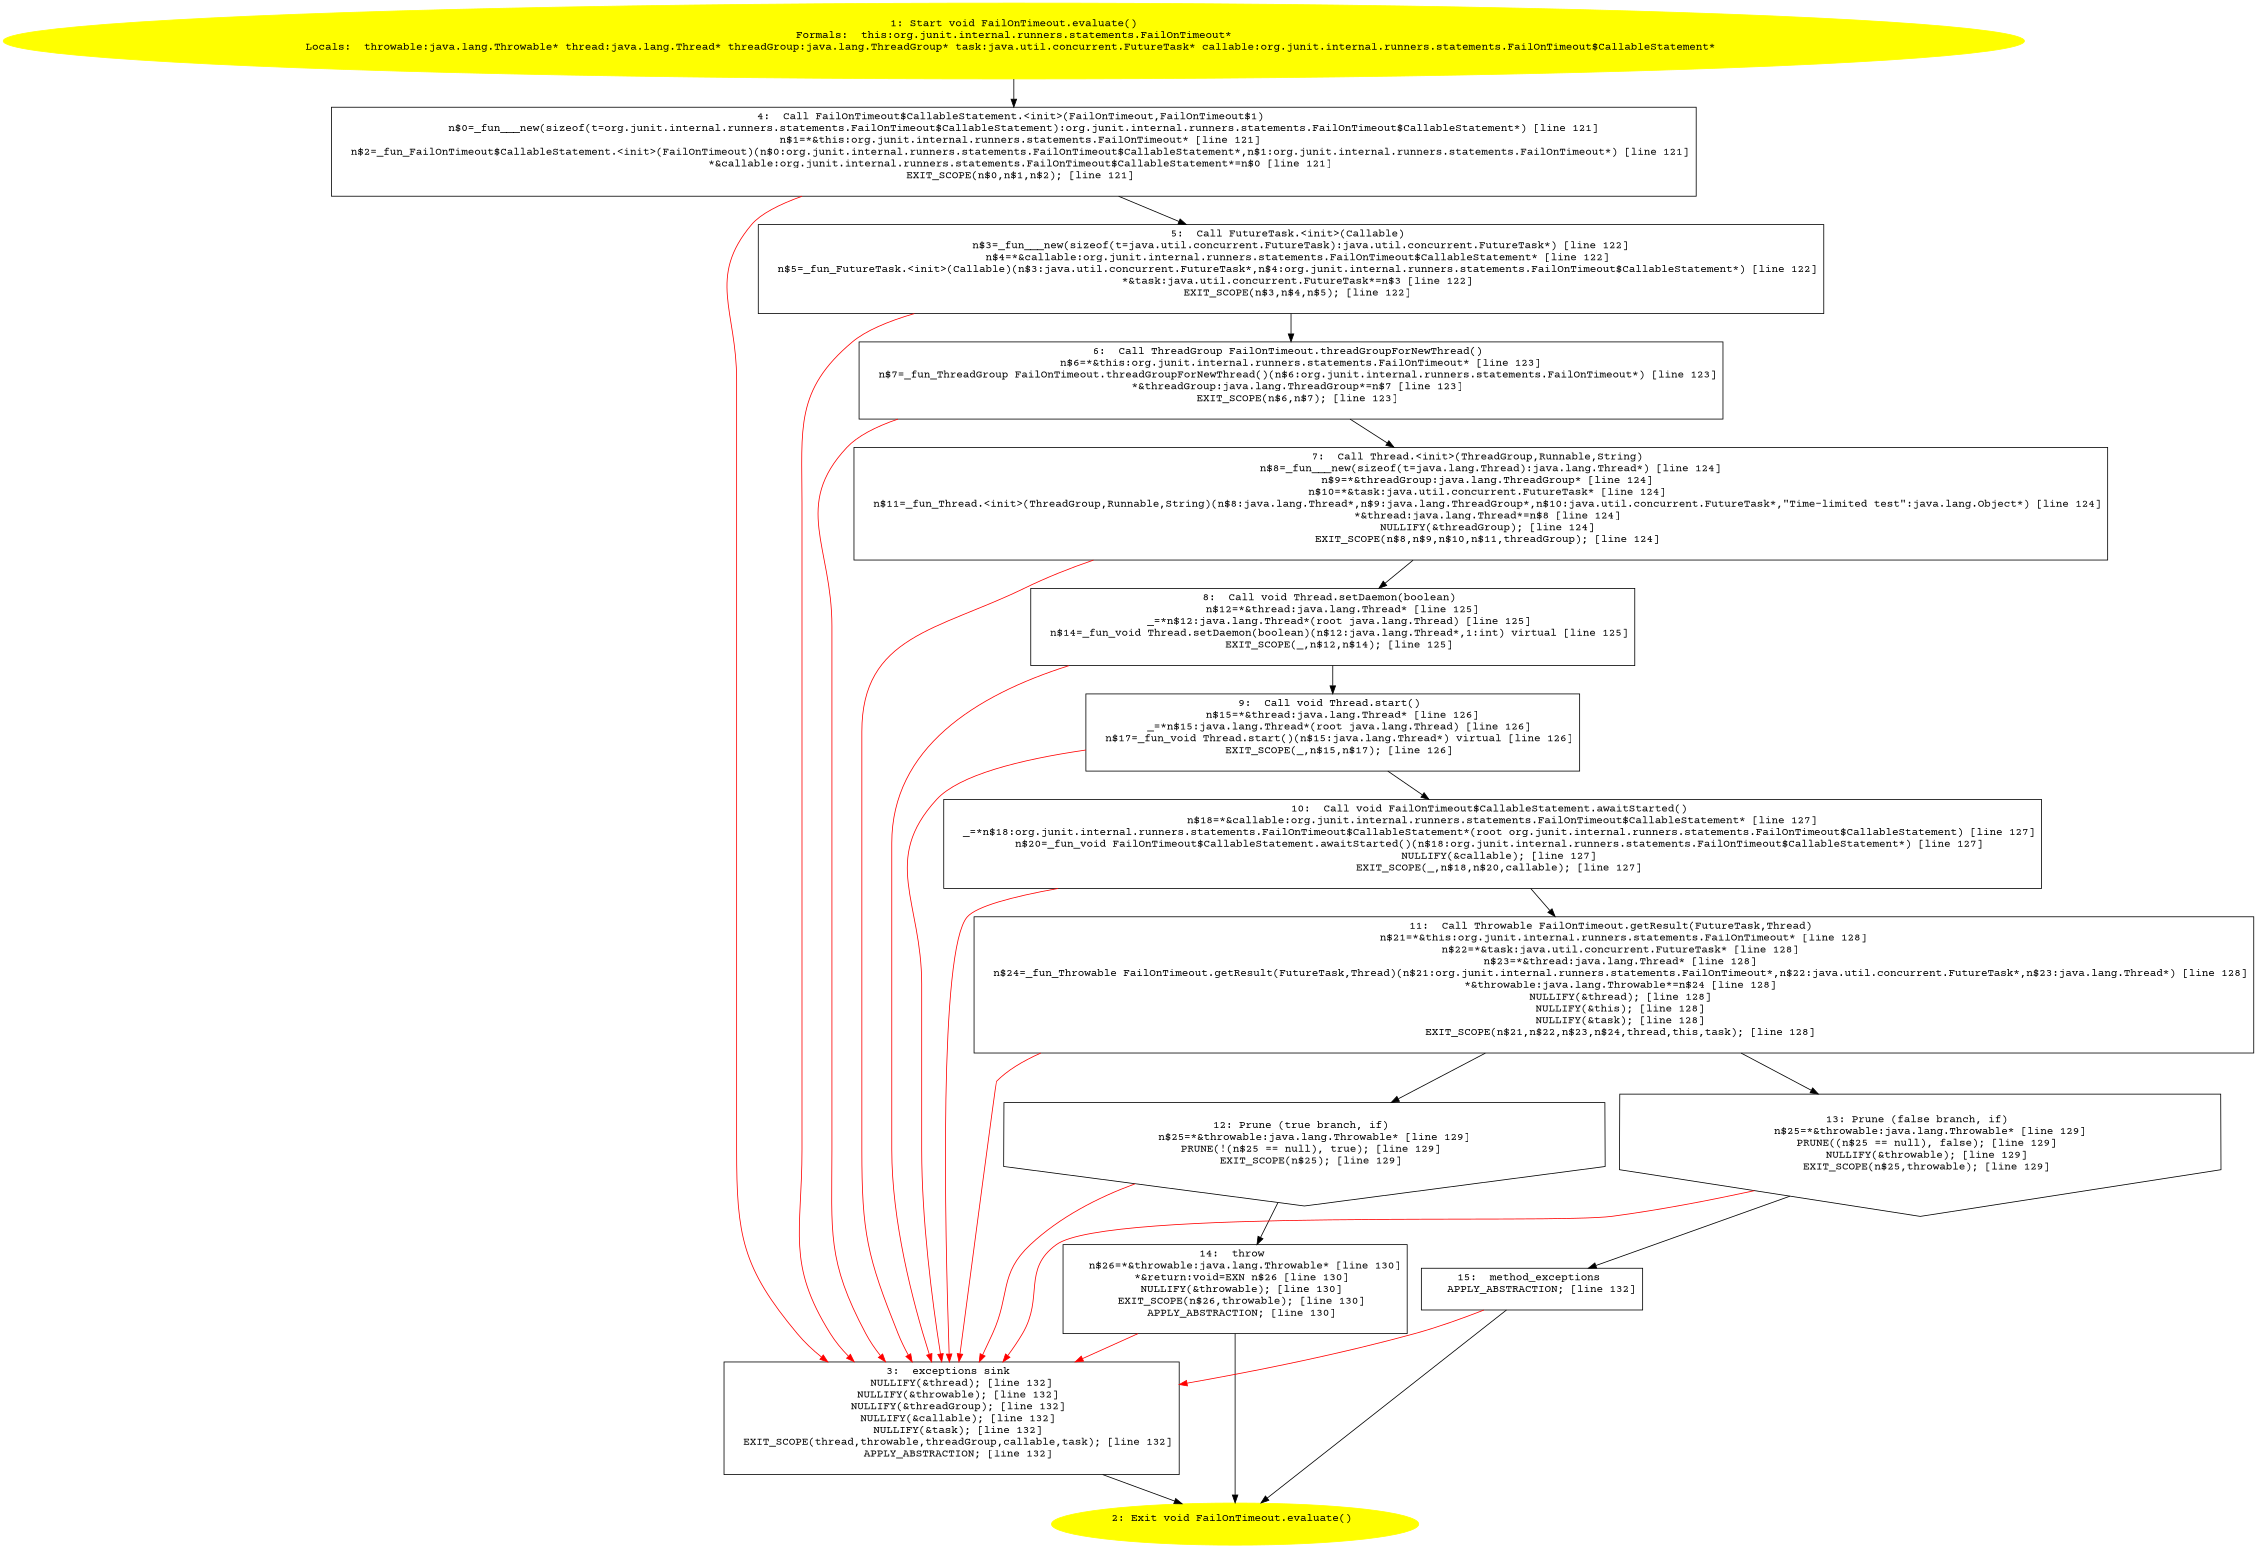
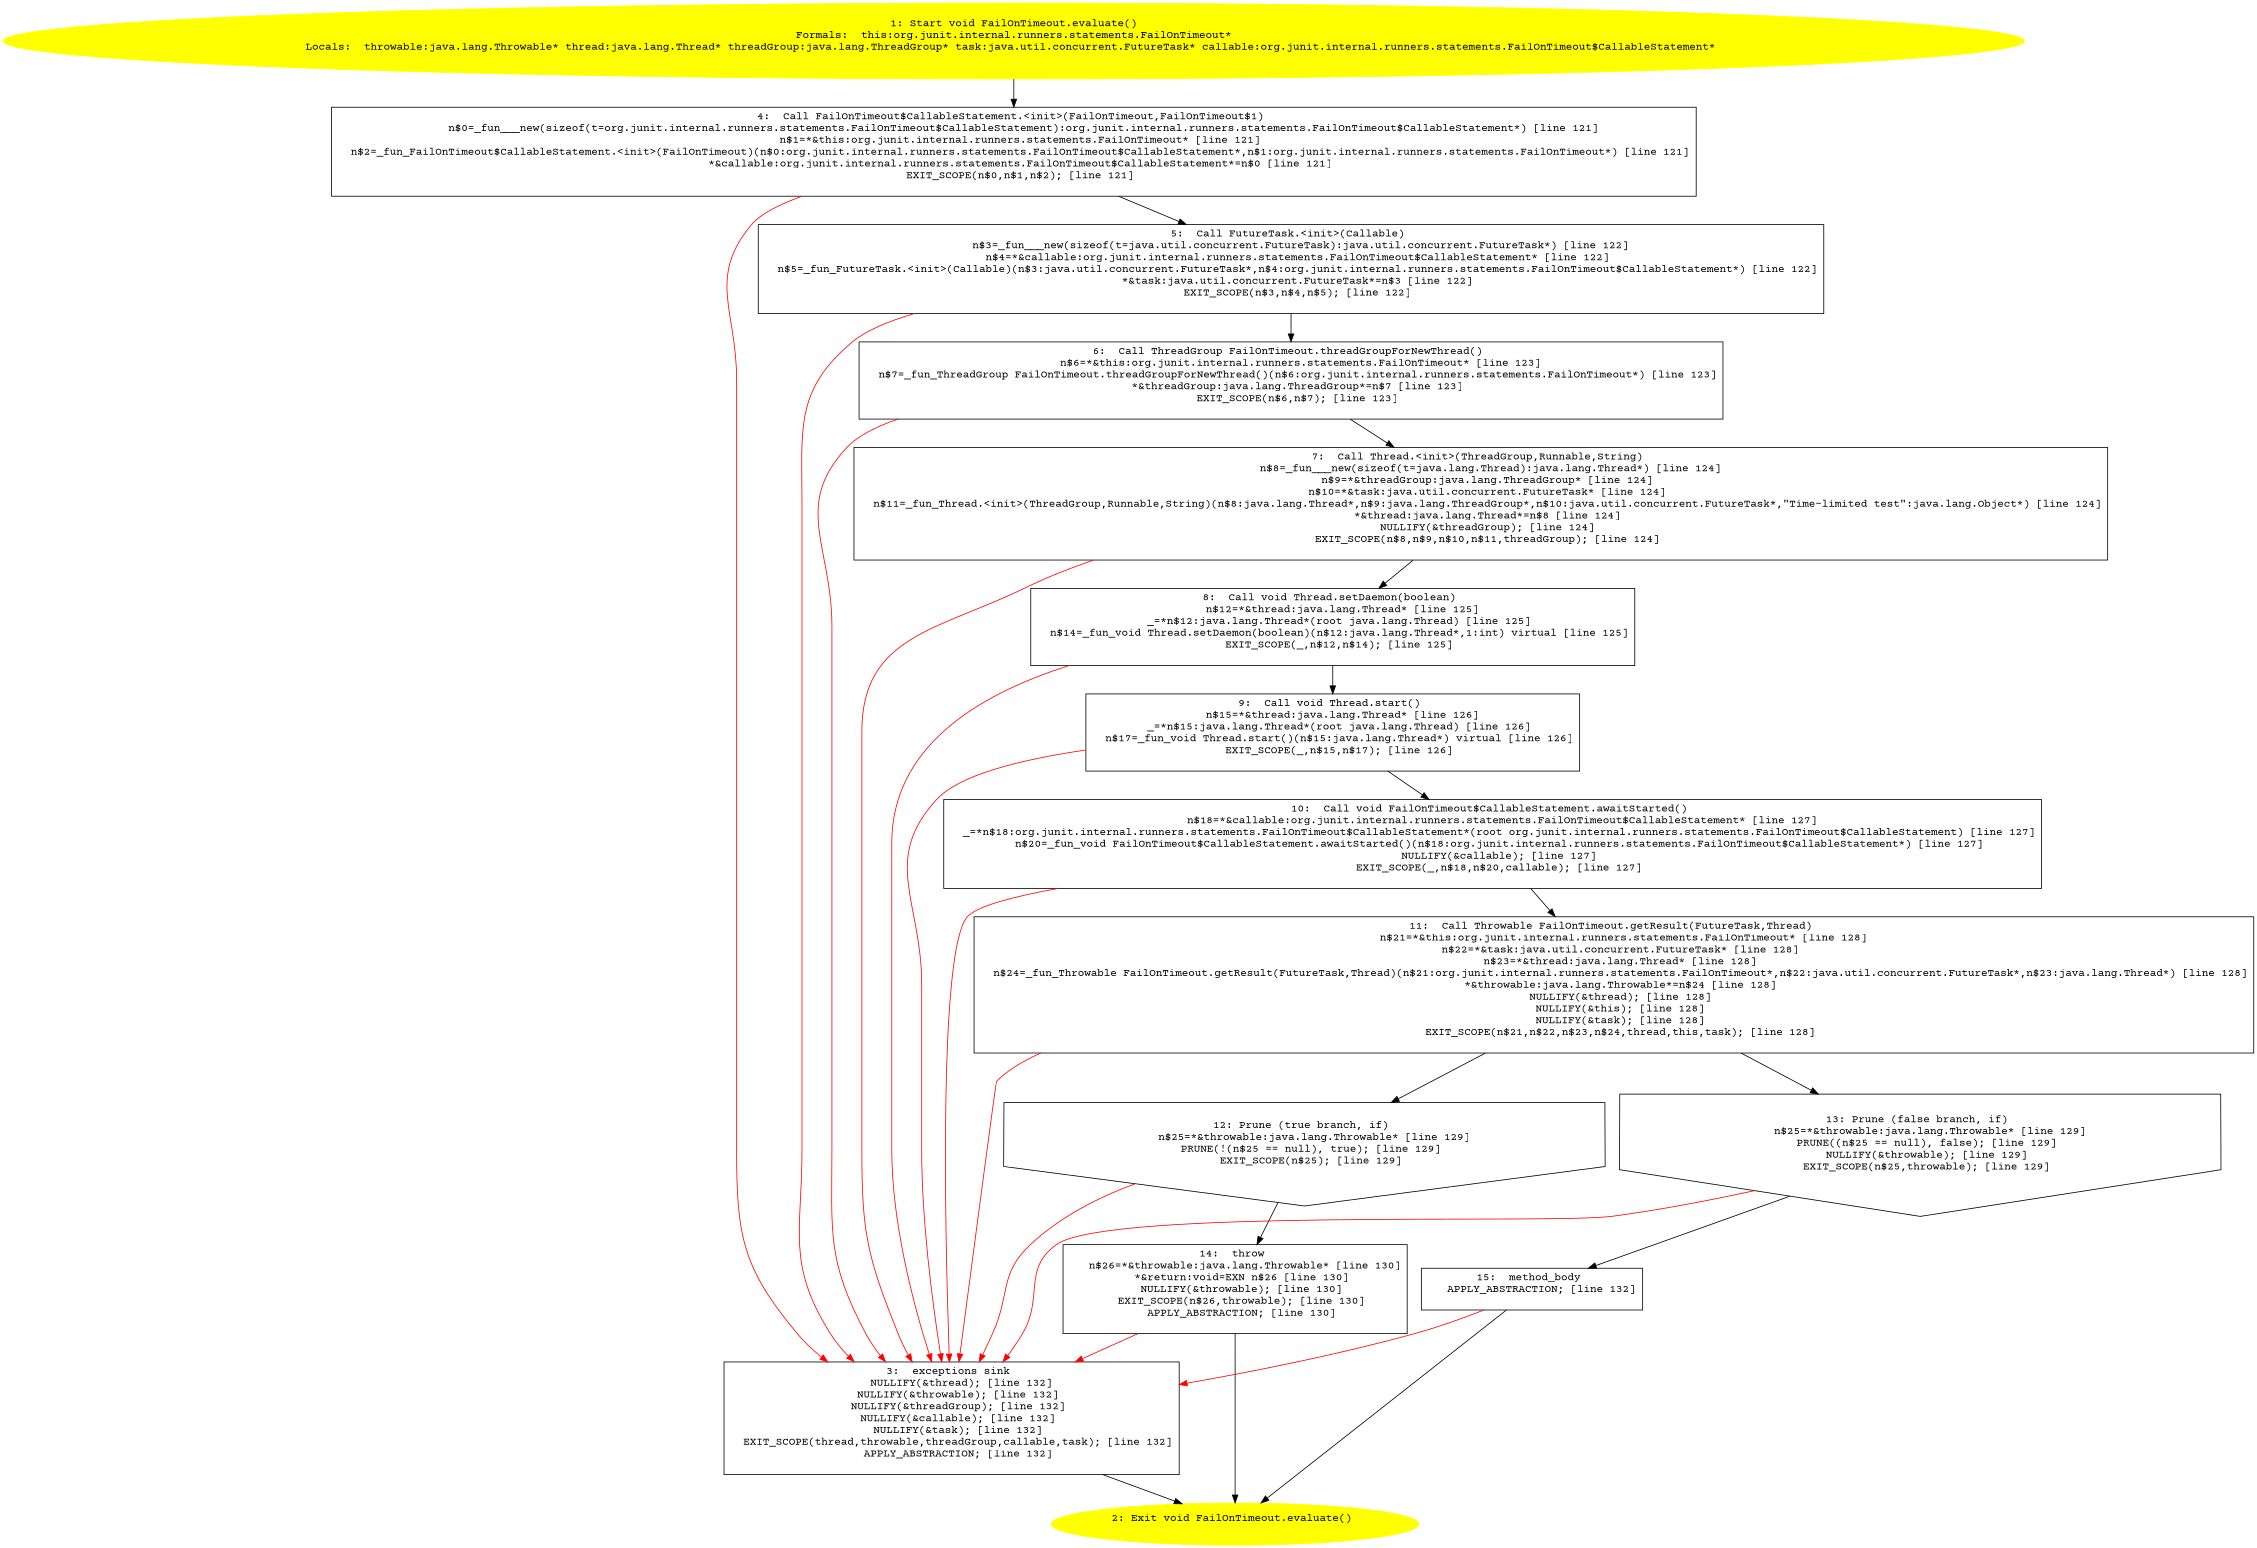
(1532, 1289) -> (1532, 1289)
